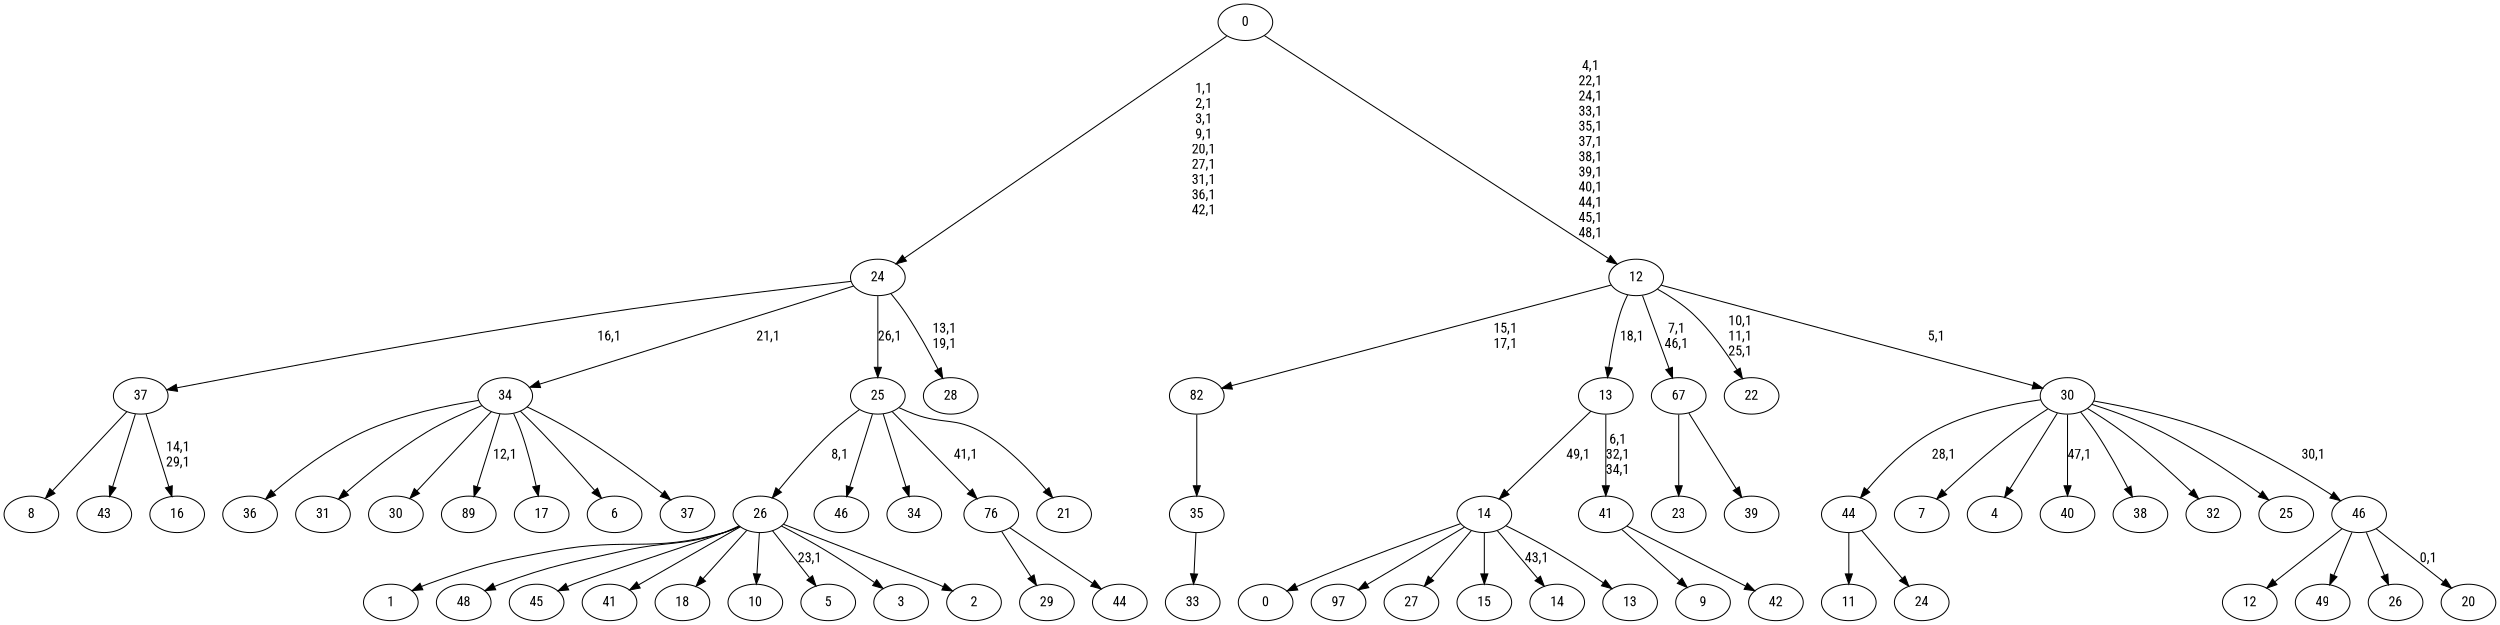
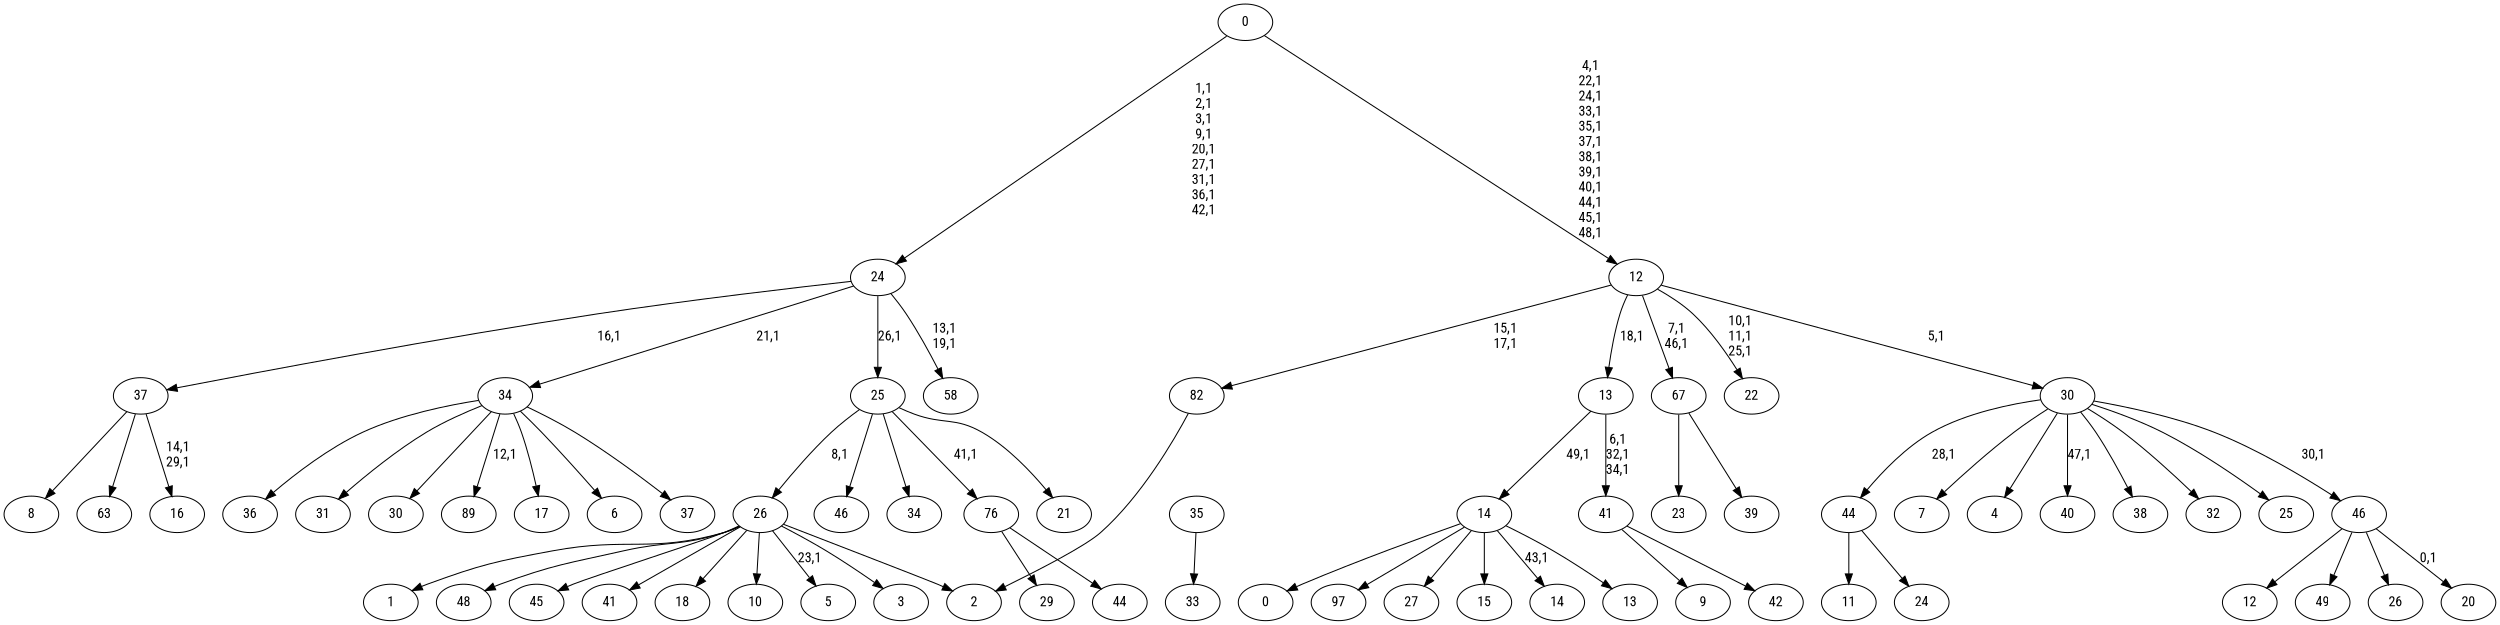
(951, 396) -> (951, 396)
(1197, 450) -> (1115, 519)
(104, 514) -> (104, 514)
